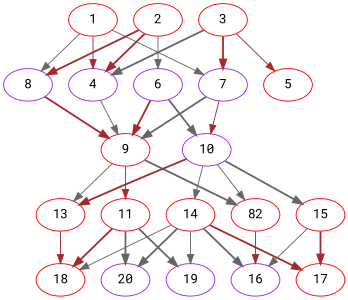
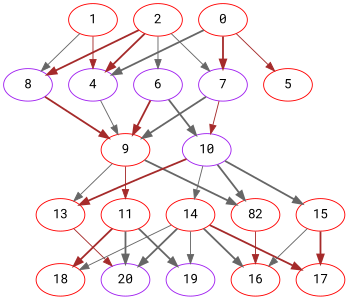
(223, 20) -> (223, 20)
(152, 49) -> (187, 49)
(228, 179) -> (228, 179)
(60, 243) -> (89, 243)
(255, 280) -> (255, 280)
